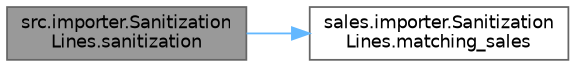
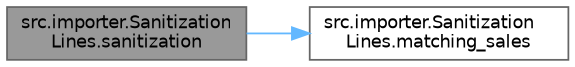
(439, 33) -> (439, 33)
